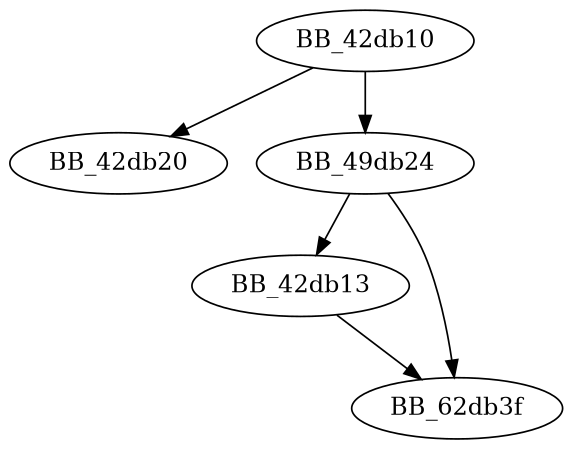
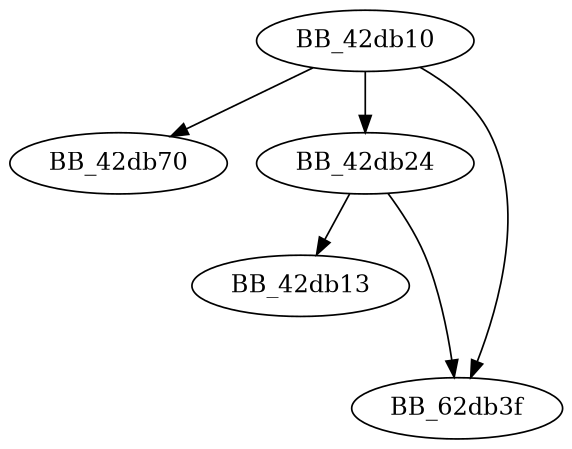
(119, 163) -> (119, 163)
(365, 163) -> (365, 163)
(372, 342) -> (507, 200)
